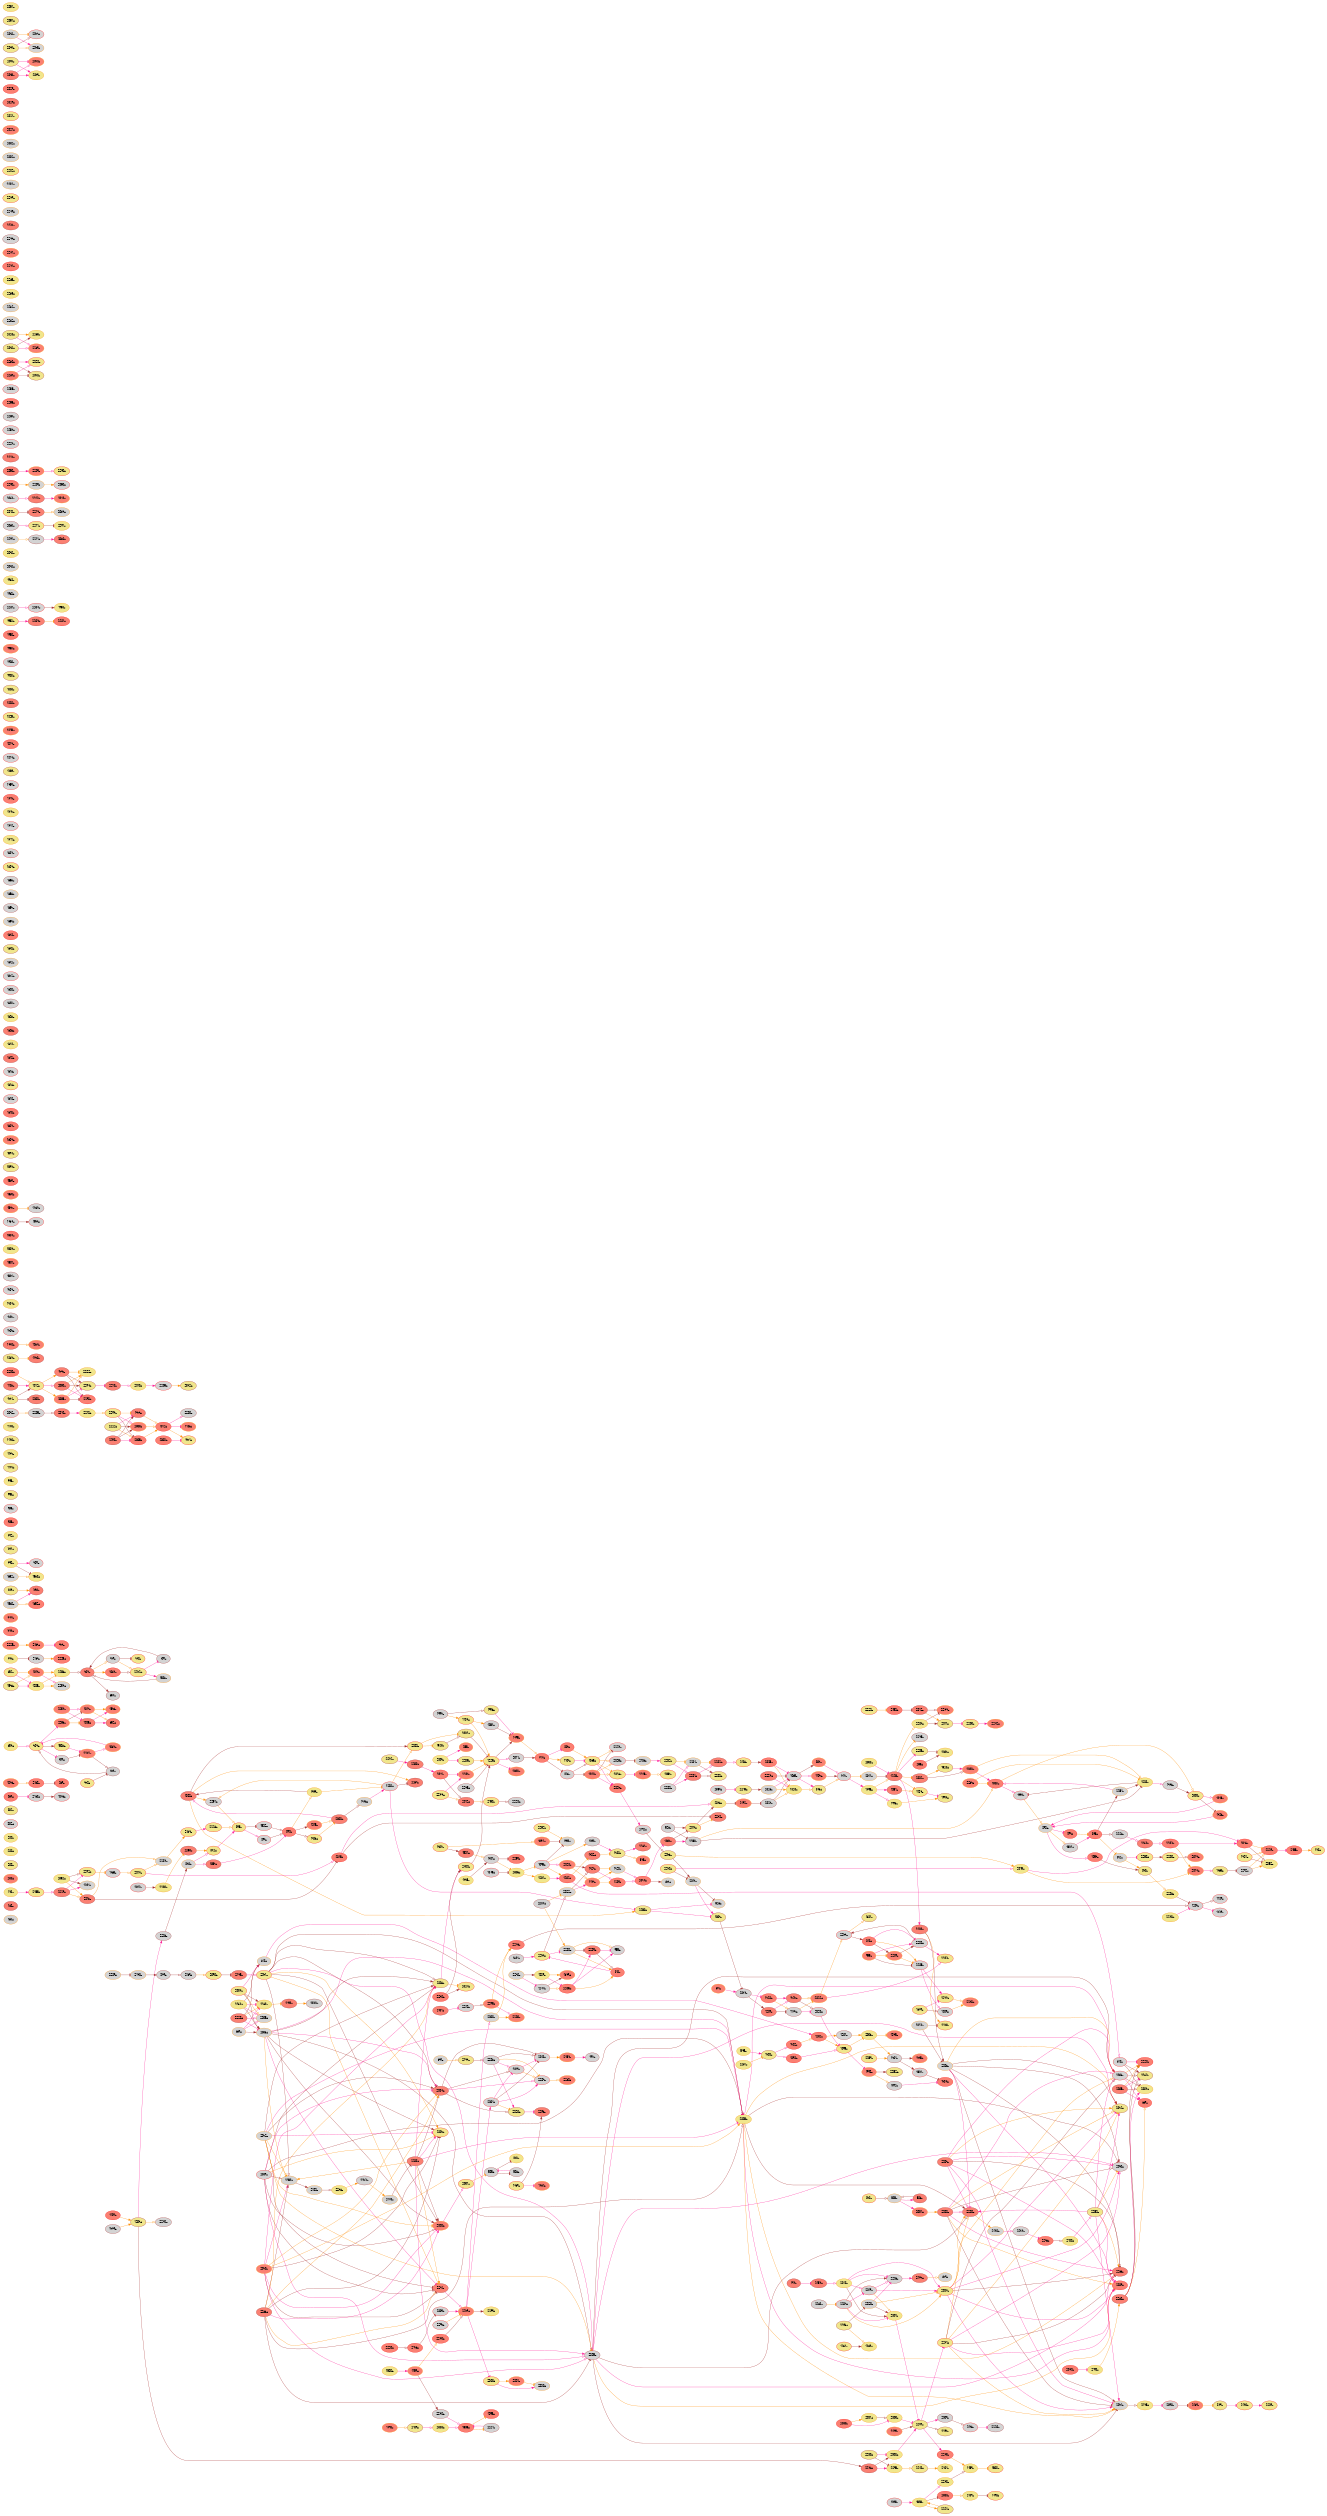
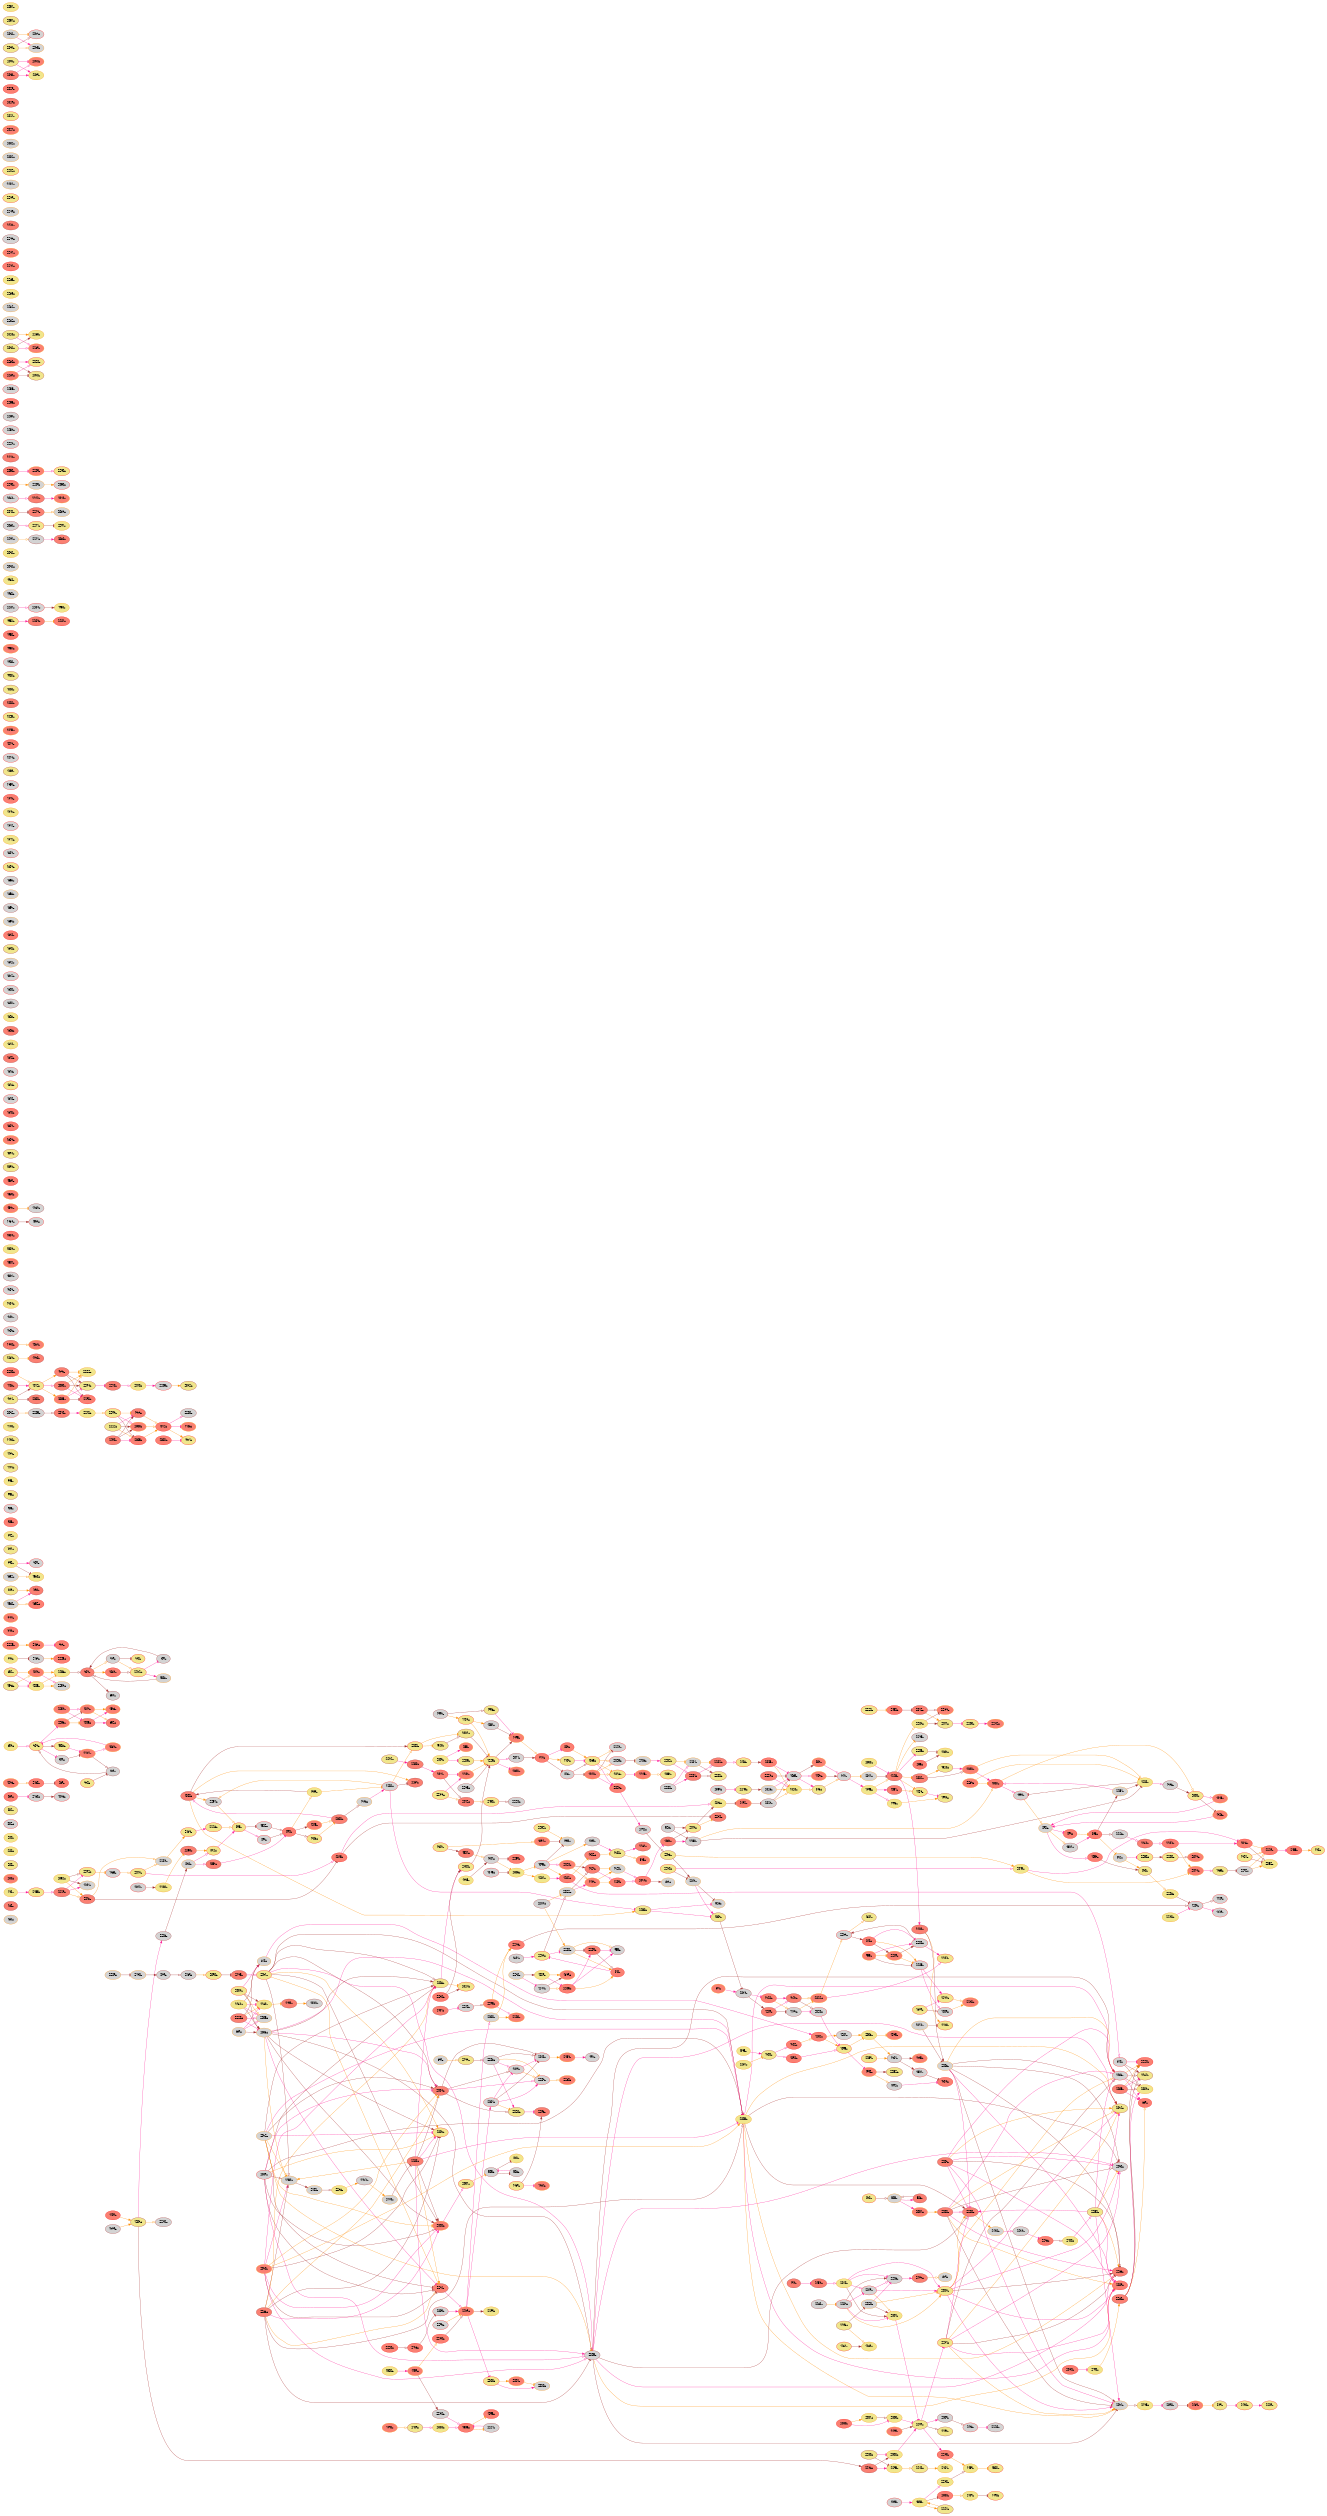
(23, 471) -> (23, 471)
(954, 2293) -> (954, 2293)
